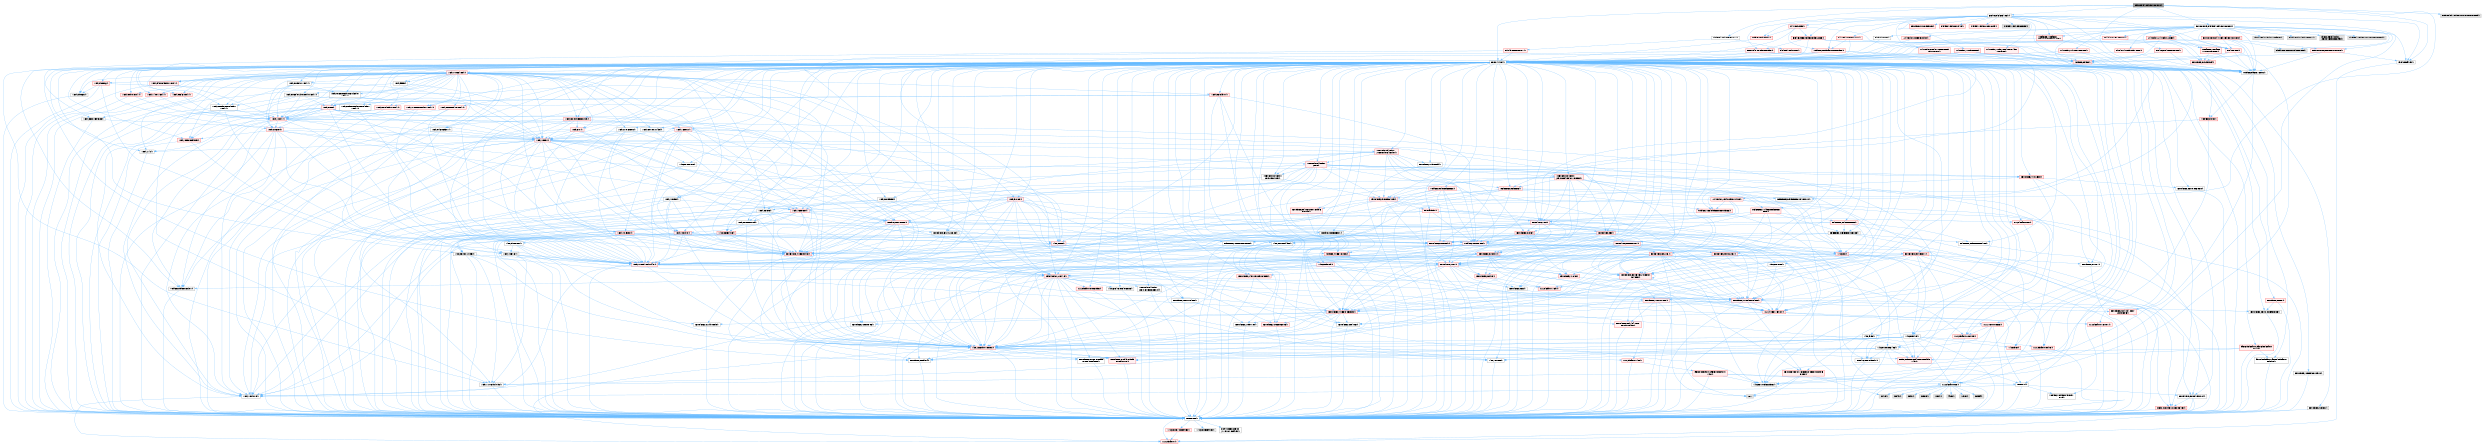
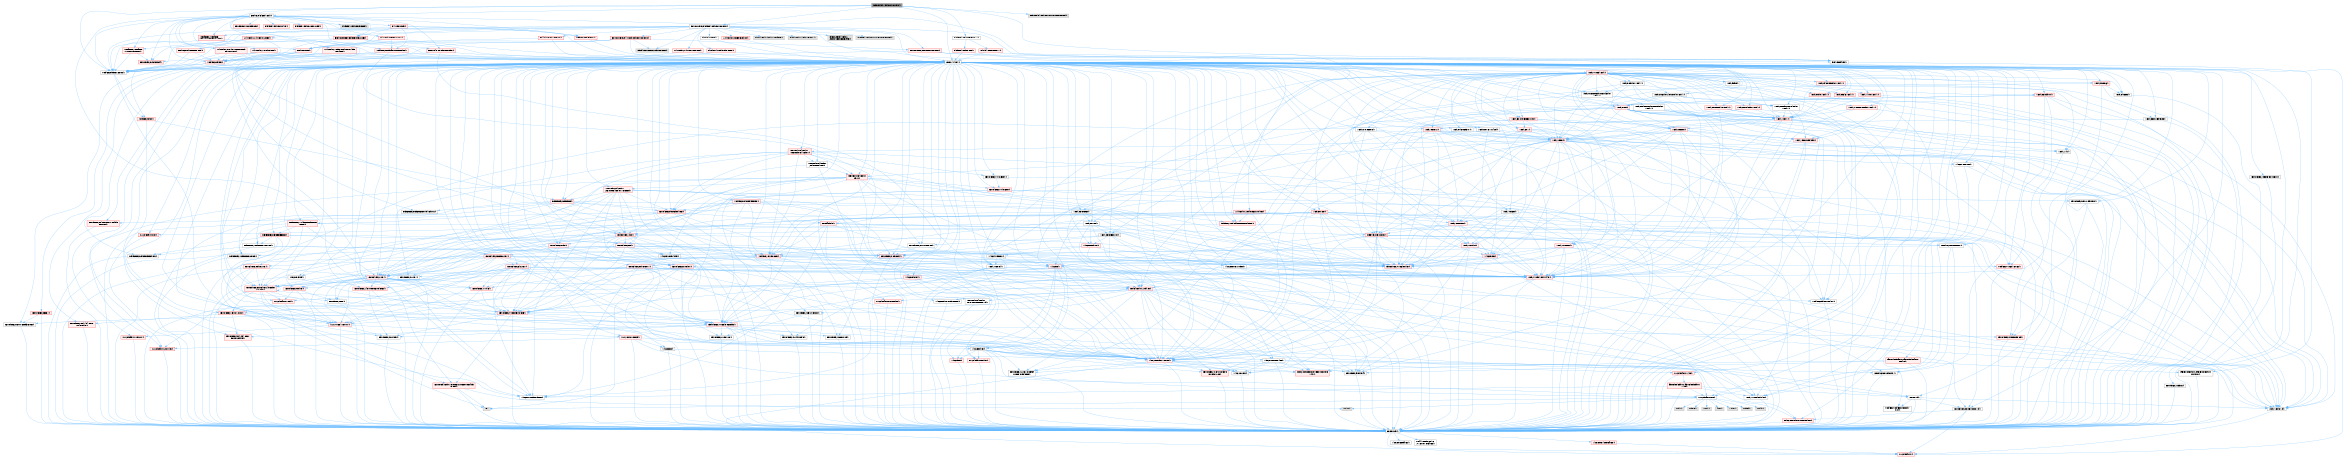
(1295, 171) -> (836, 170)
none -> (1822, 322)
